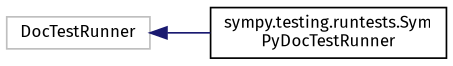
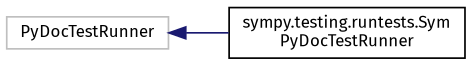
(78, 33) -> (88, 33)
